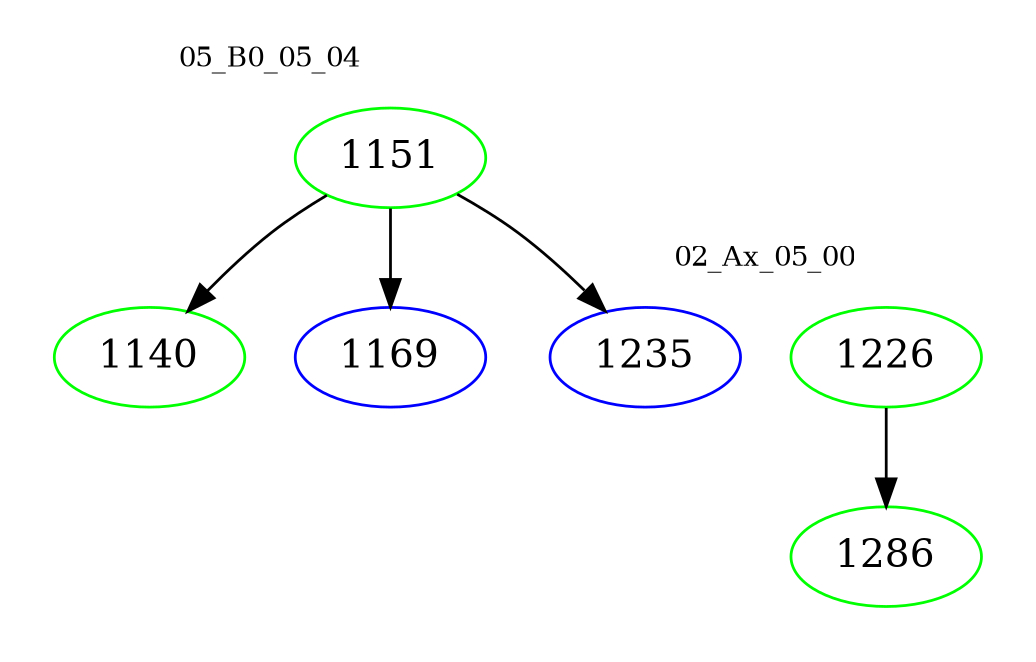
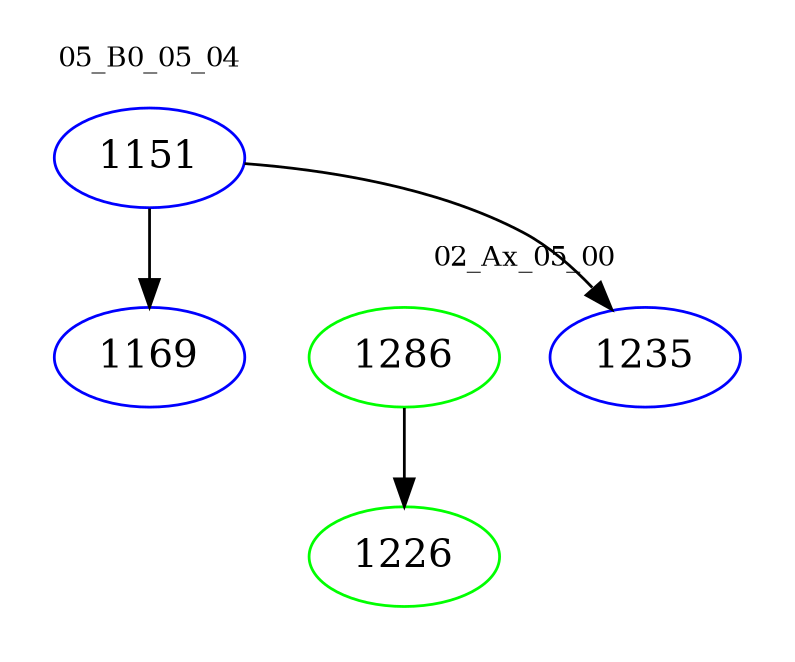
(390, 158) -> (150, 158)
(150, 357) -> none
(886, 443) -> (404, 443)
